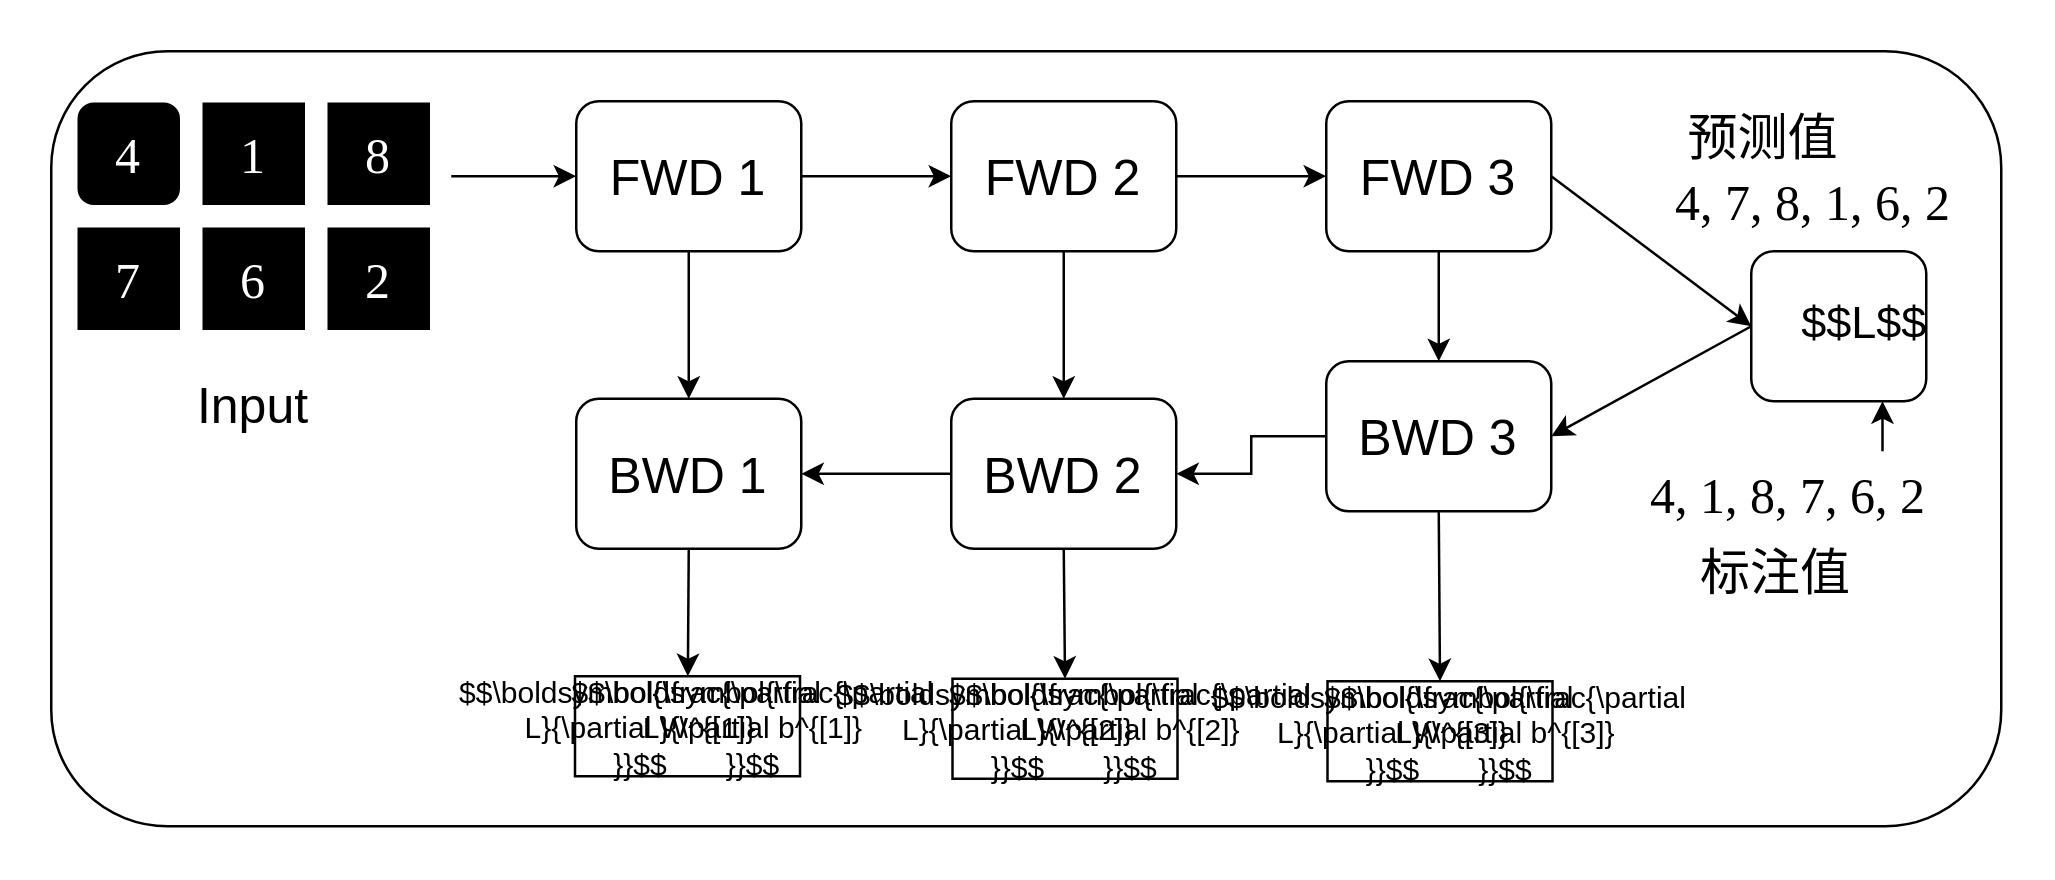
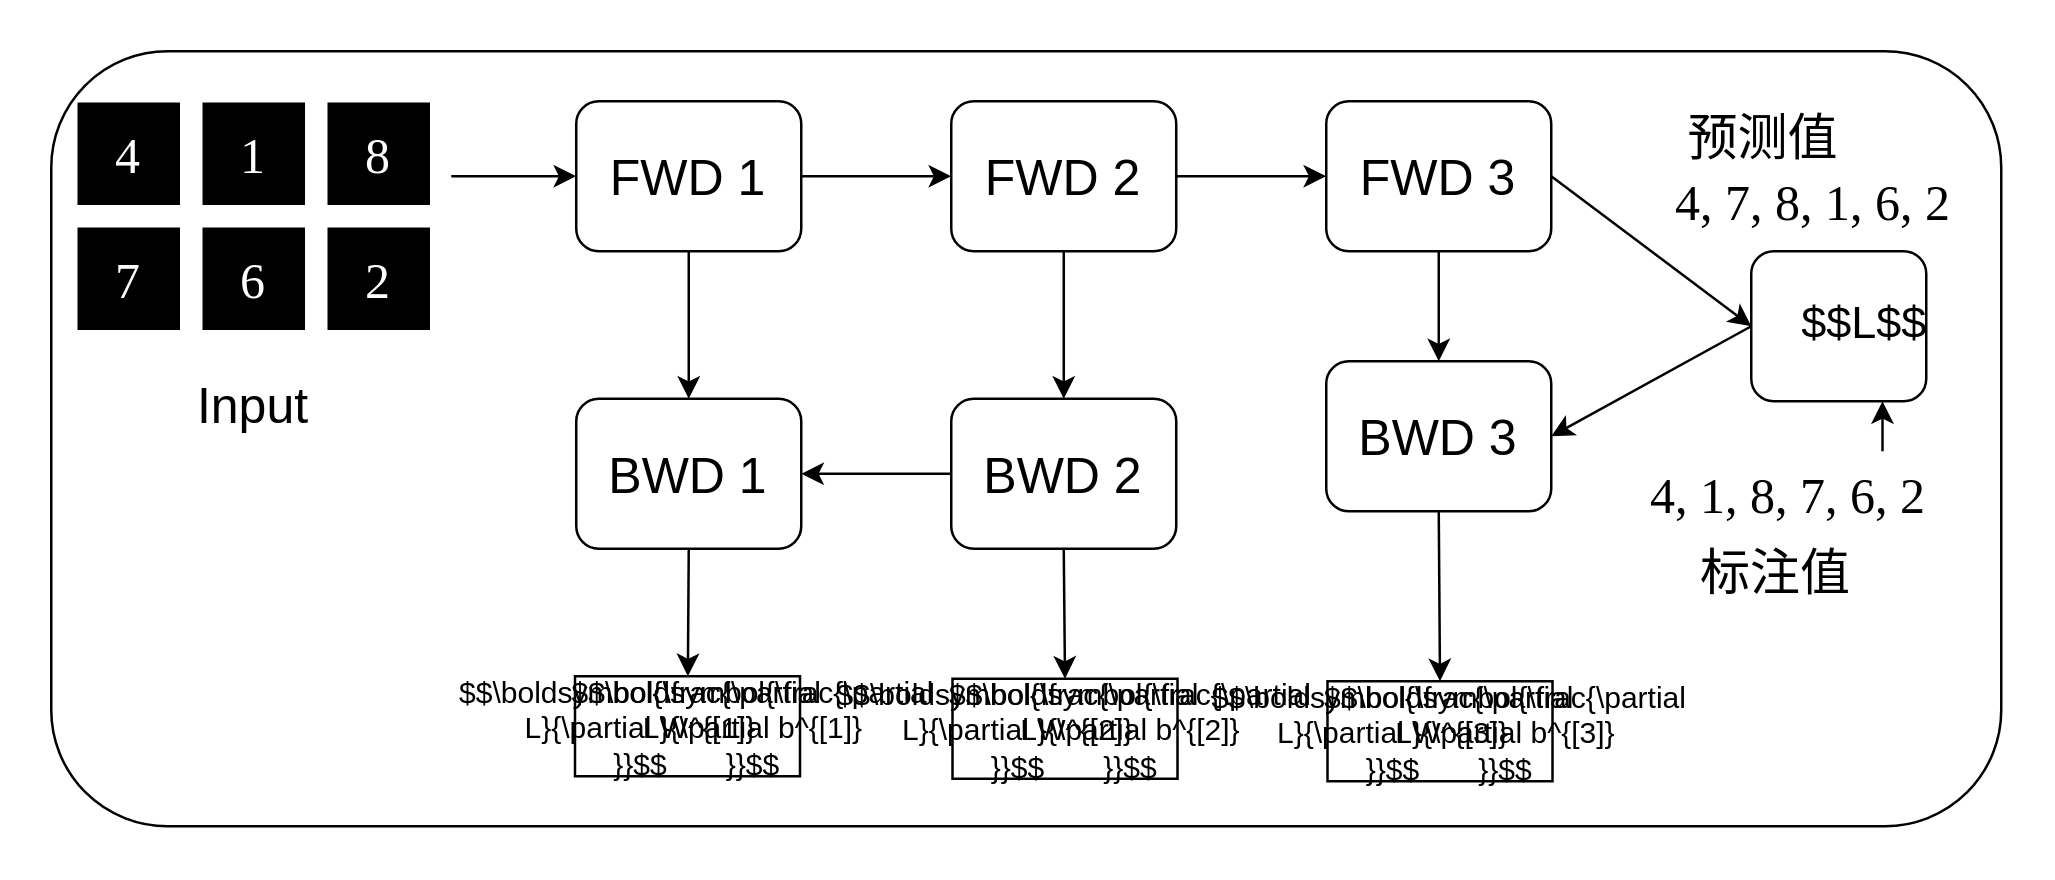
(129, 154) -> (129, 154)
(1251, 446) -> none
